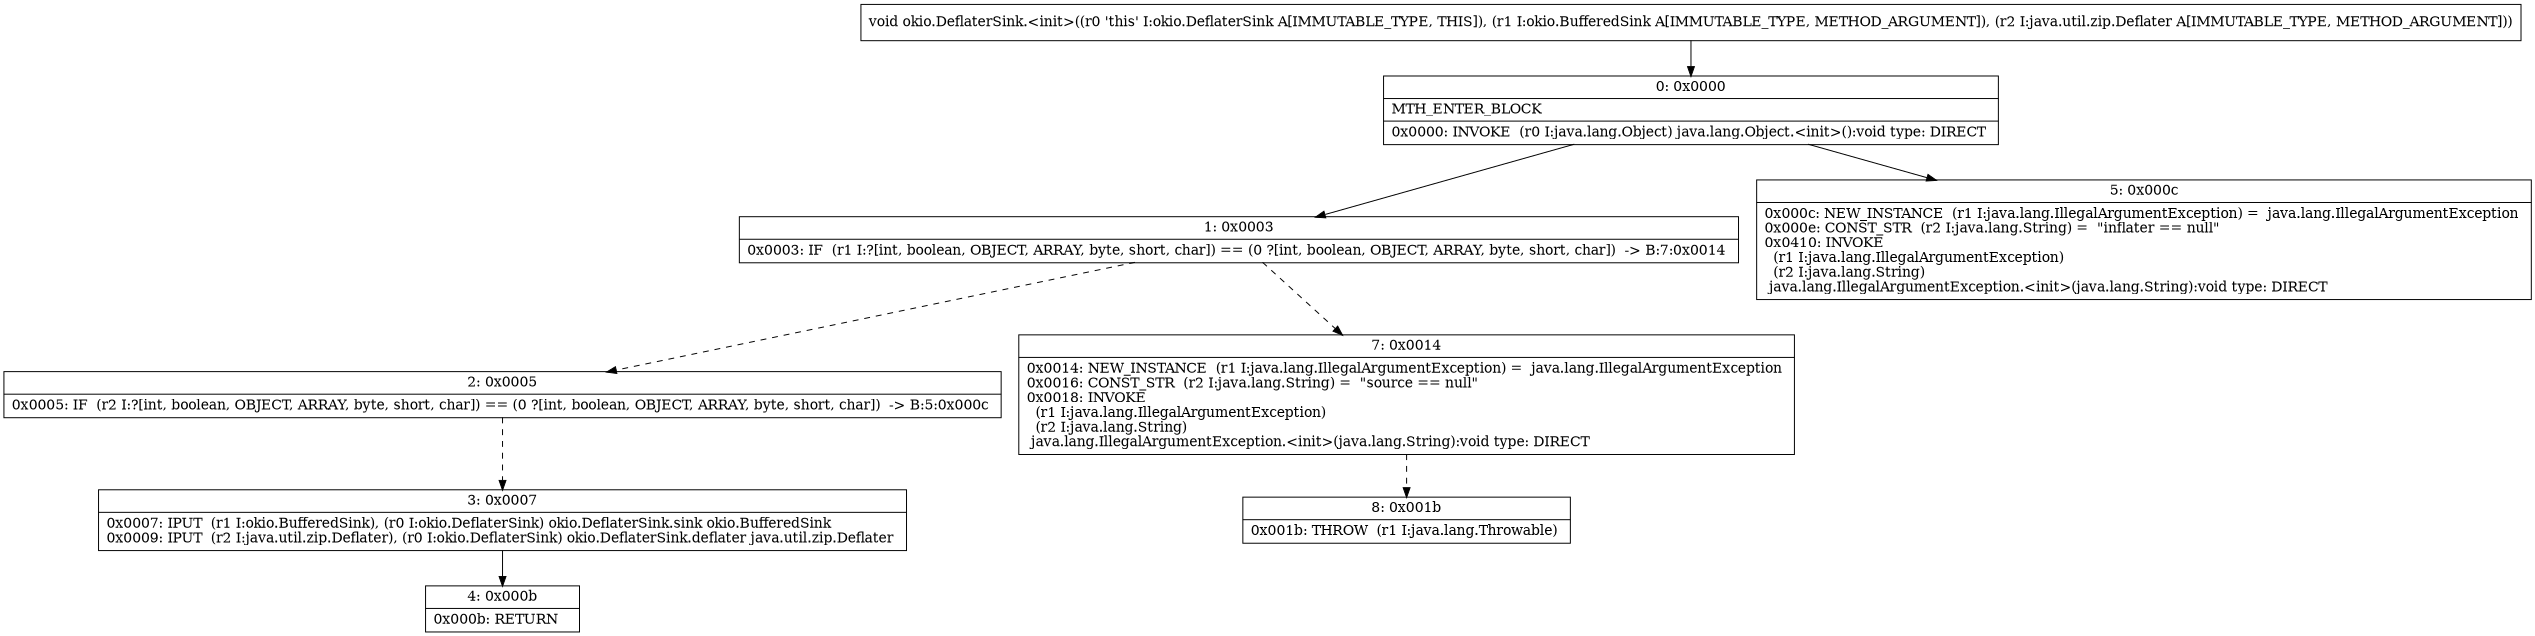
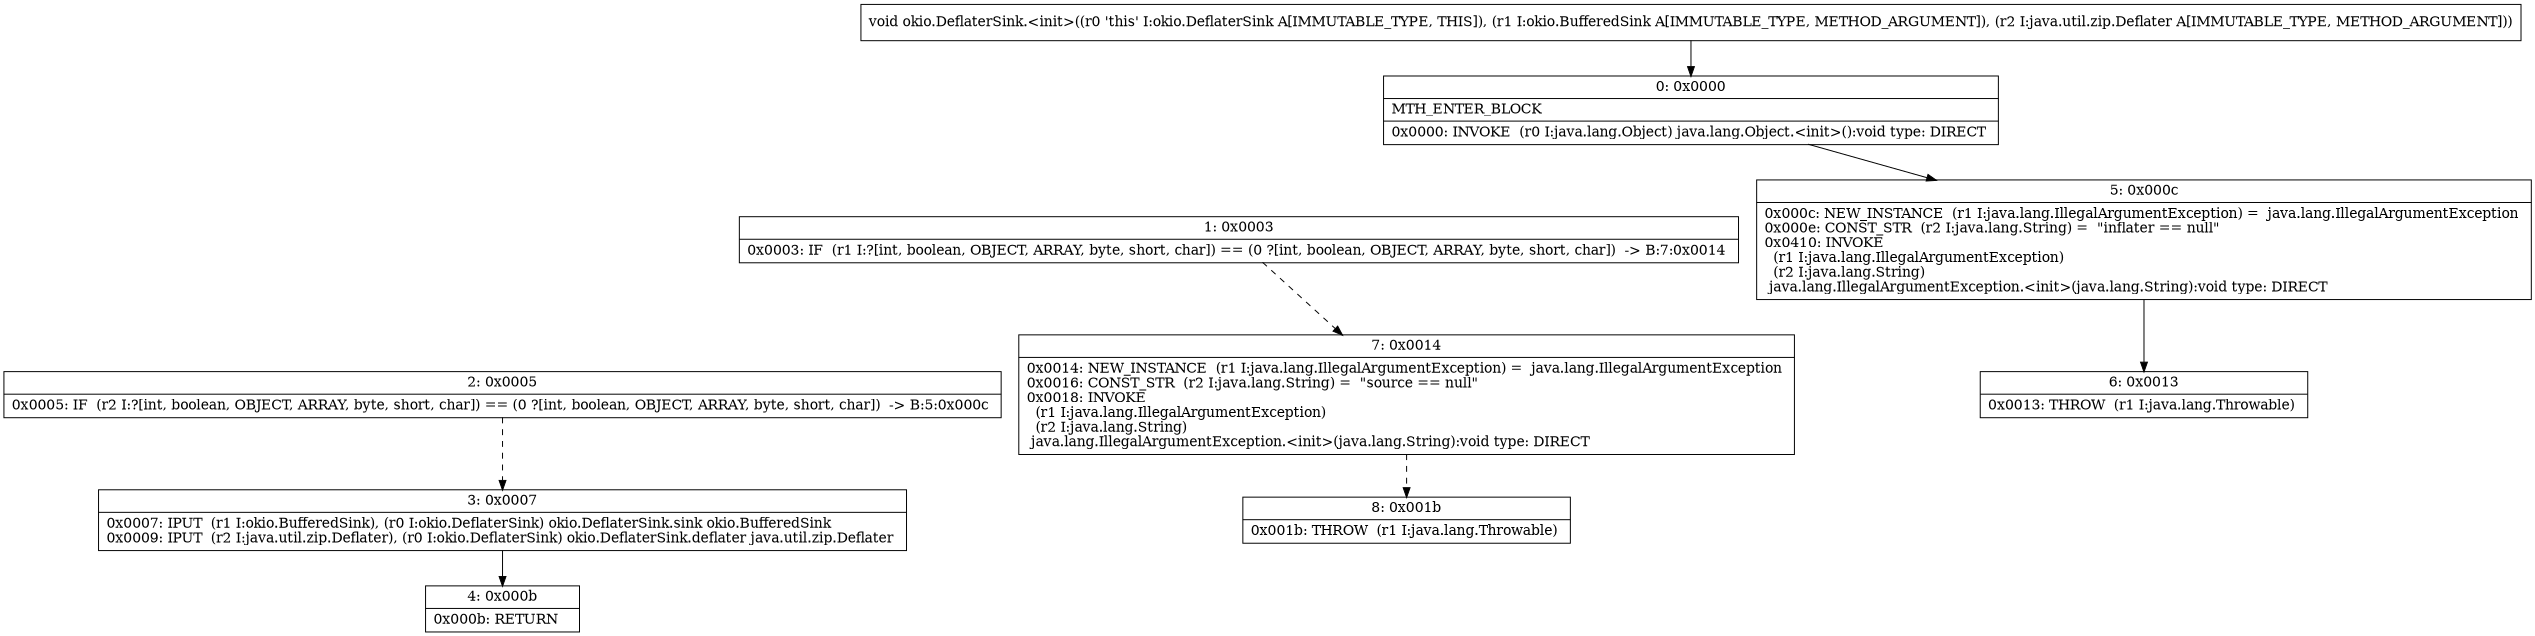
(1450, 179) -> none
(876, 316) -> none
none -> (2144, 395)
